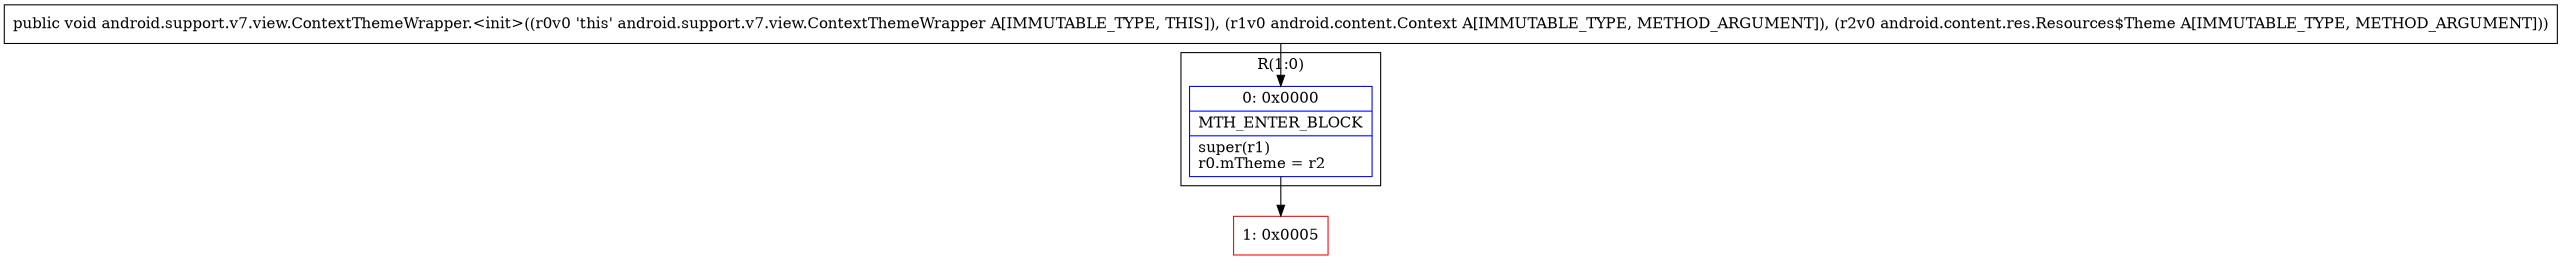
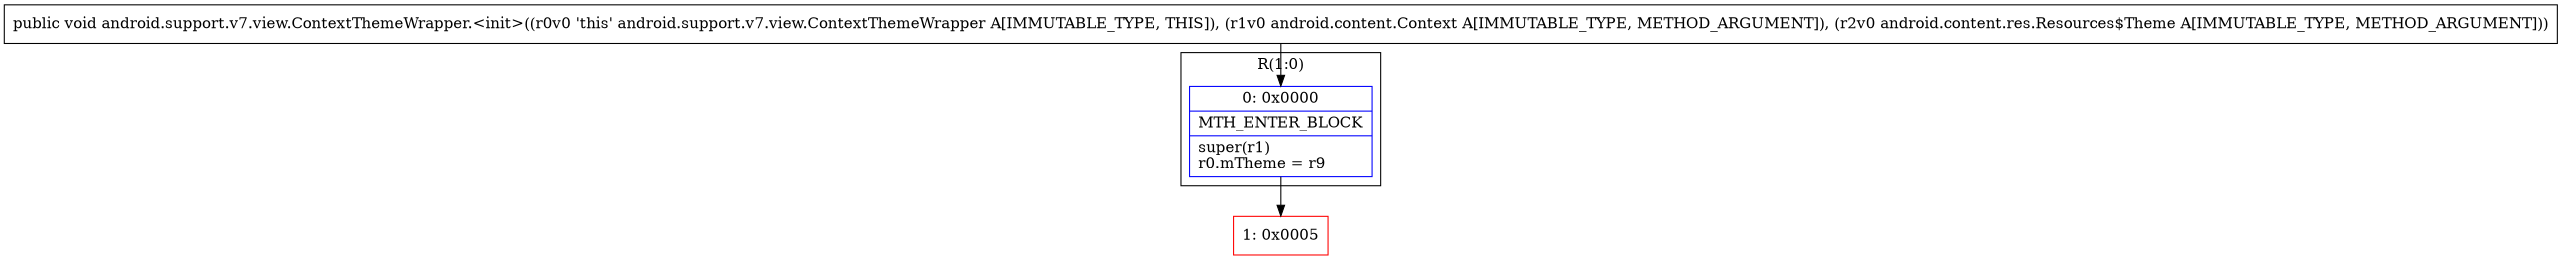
(1262, 164) -> (1262, 164)
